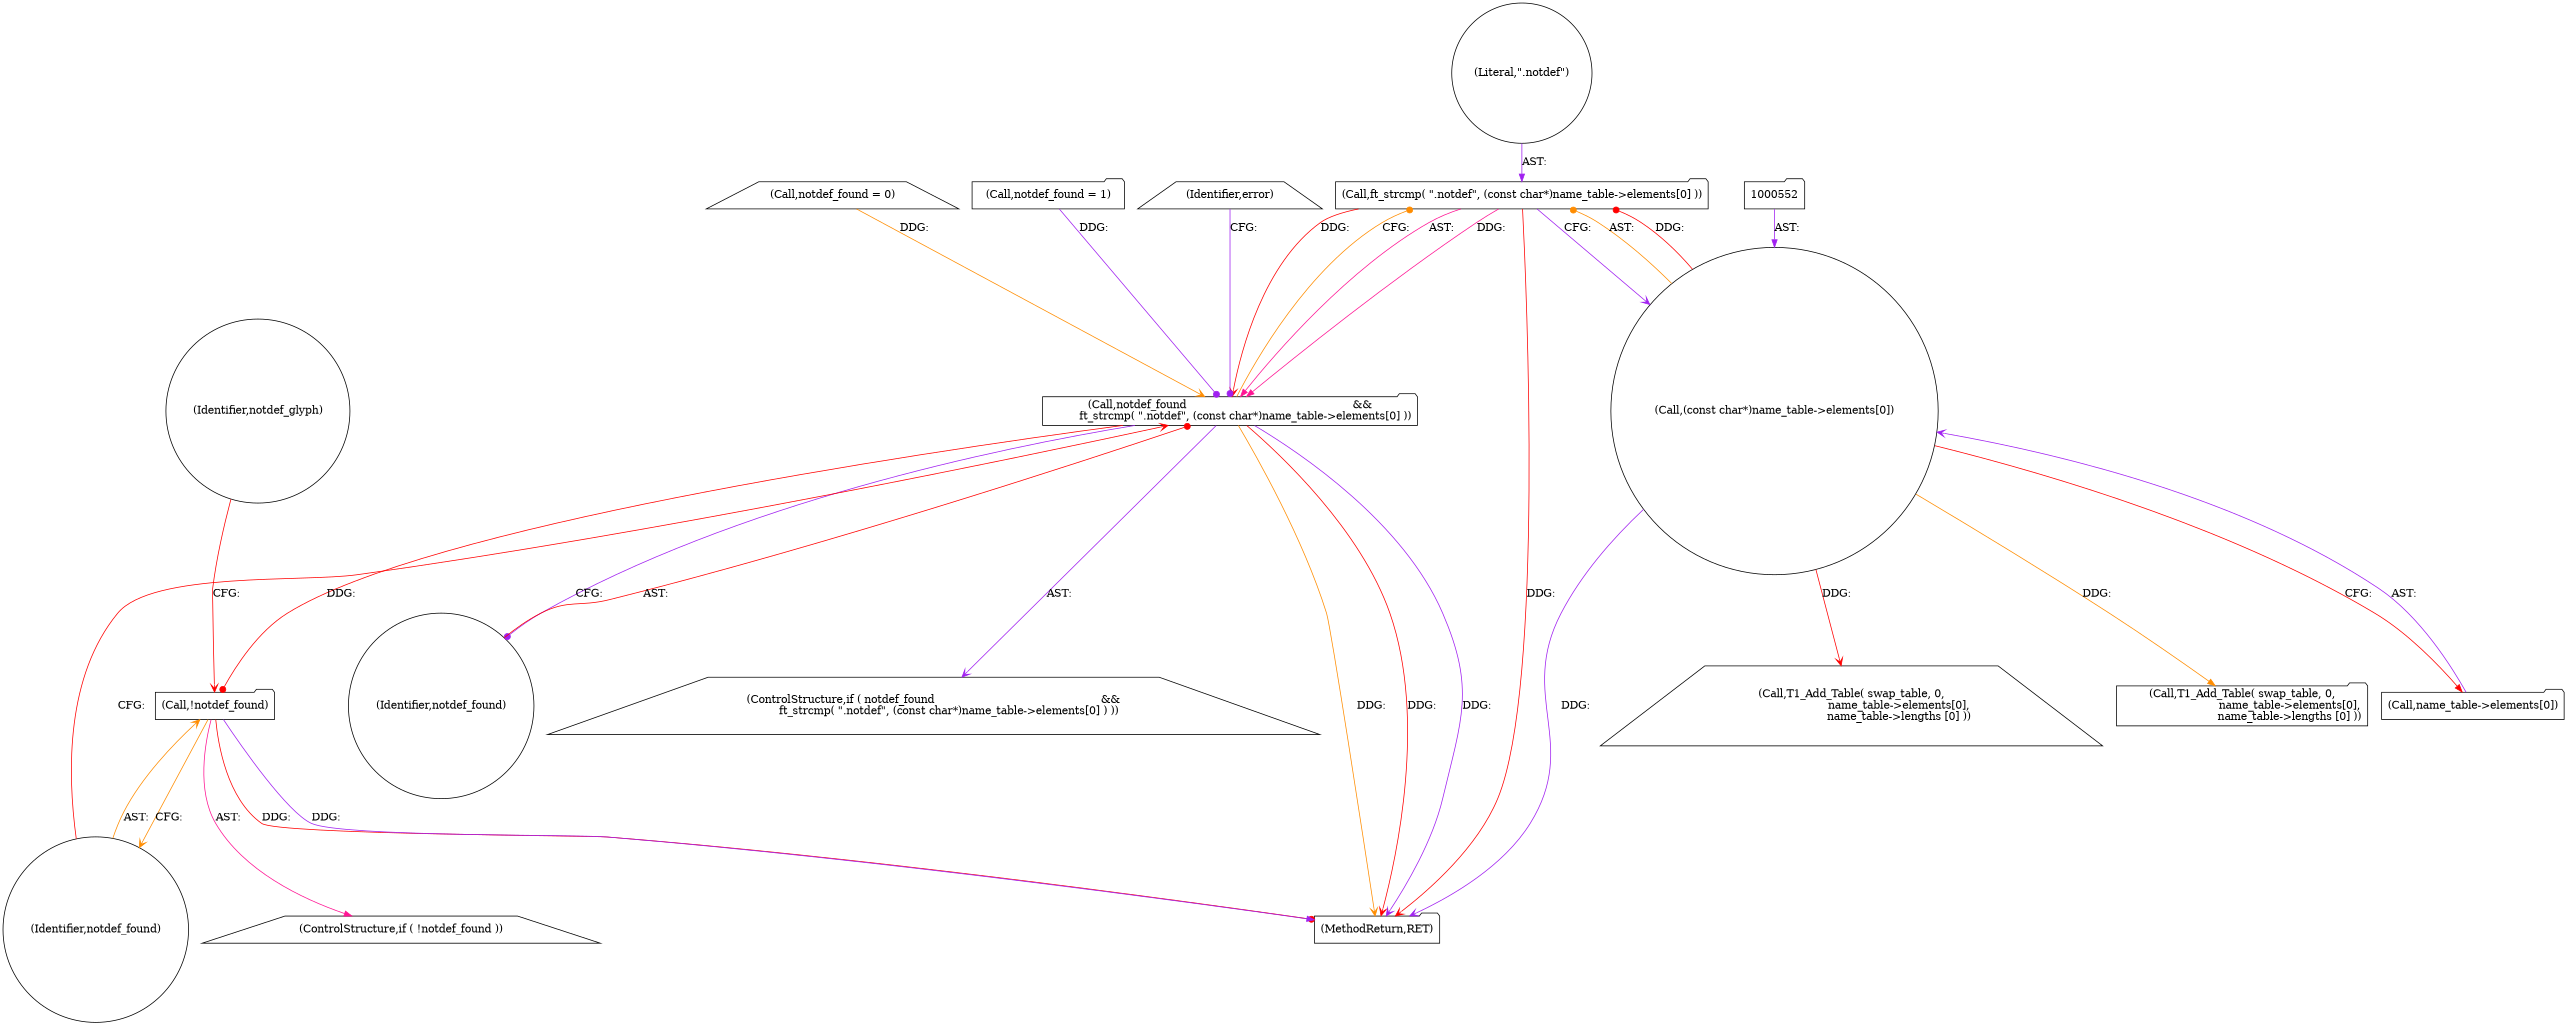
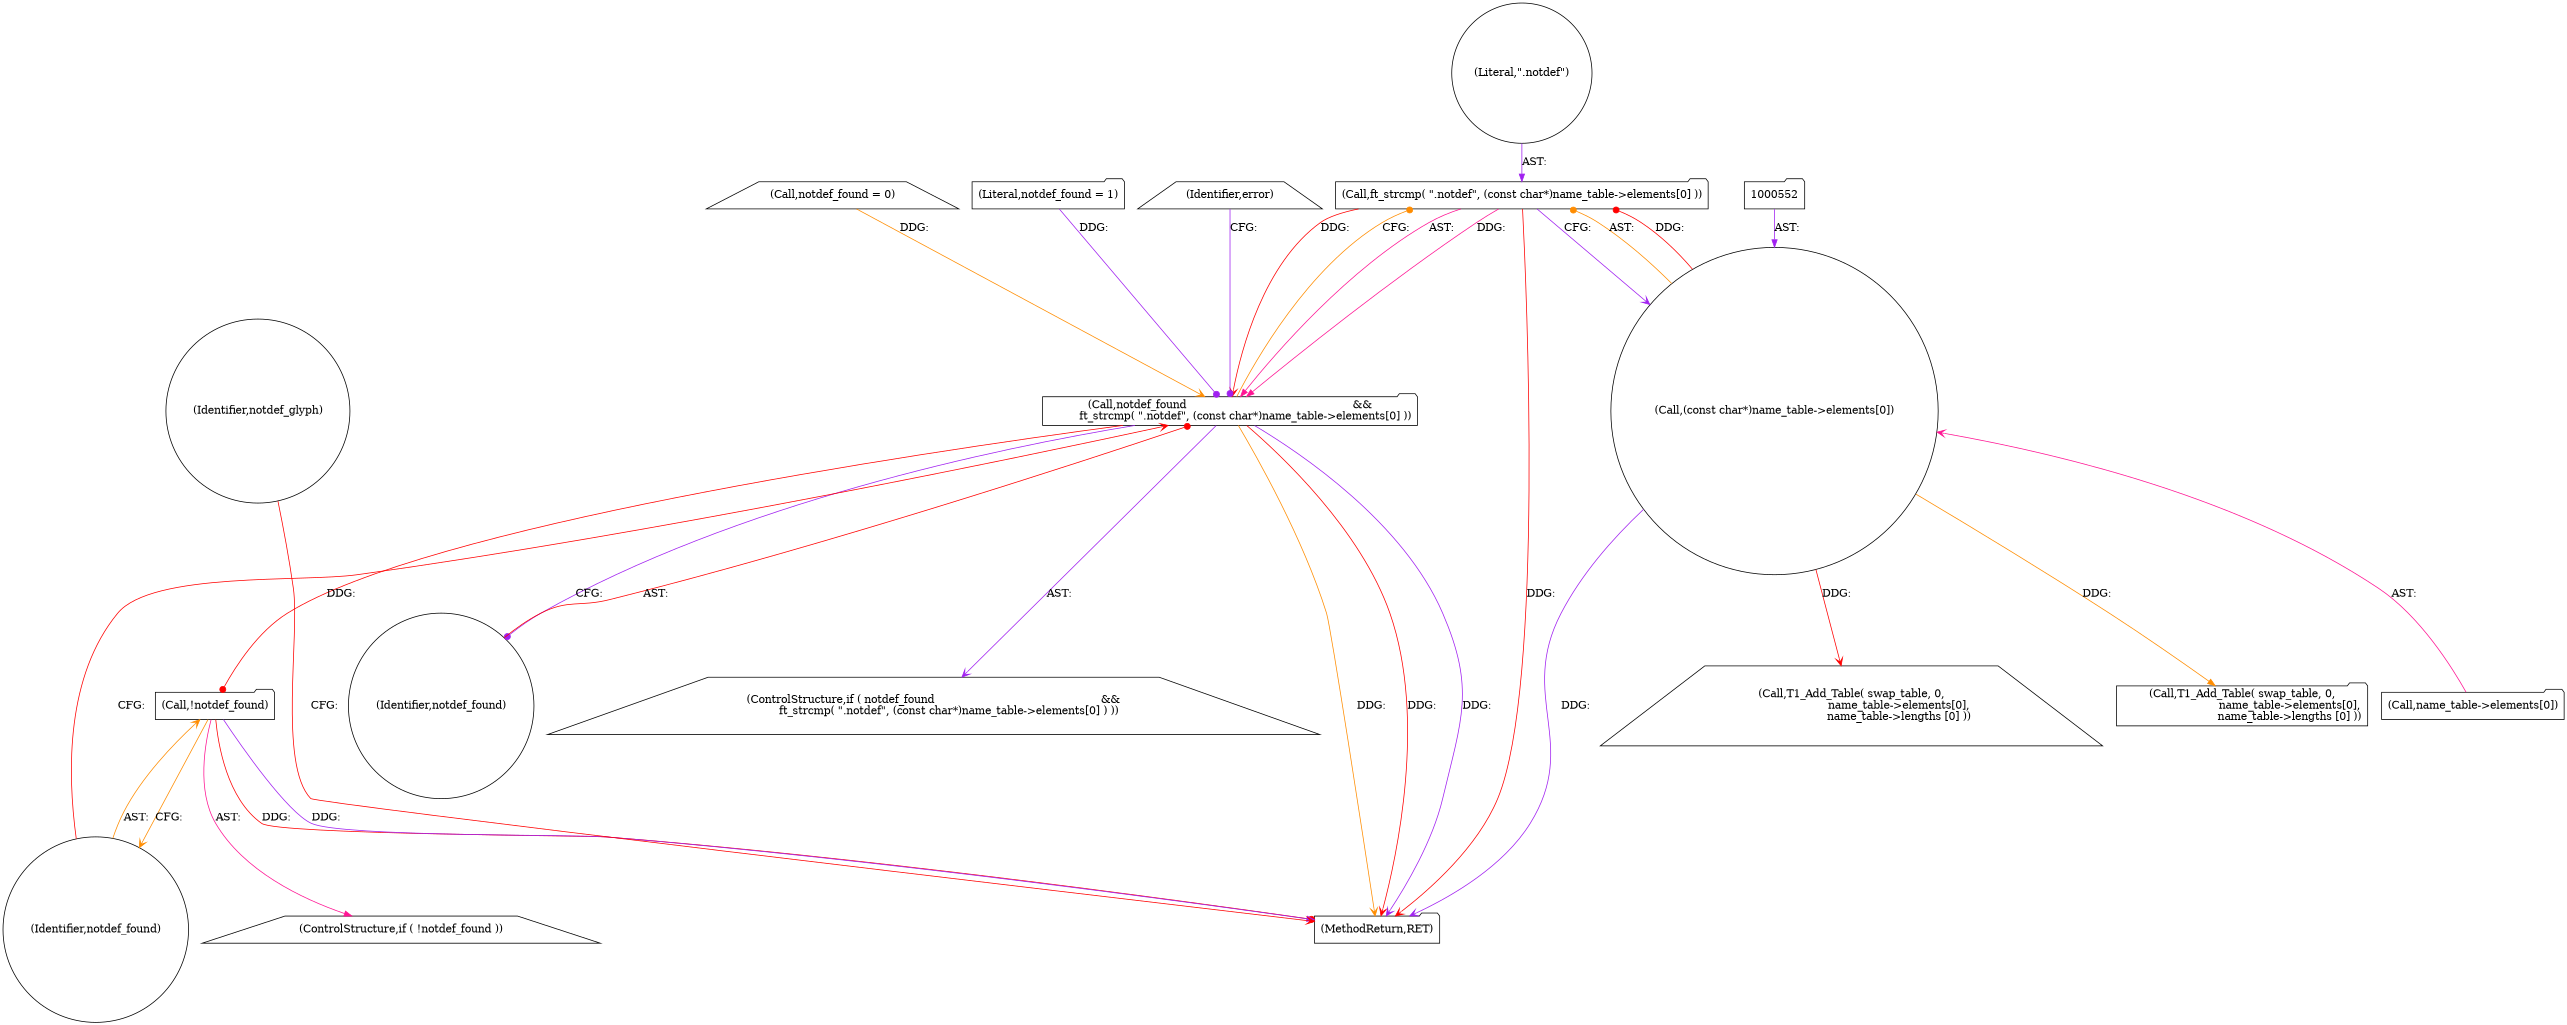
(1048, 195) -> (1048, 195)
(2234, 514) -> (2234, 514)
(2212, 534) -> none
(212, 591) -> (561, 831)
